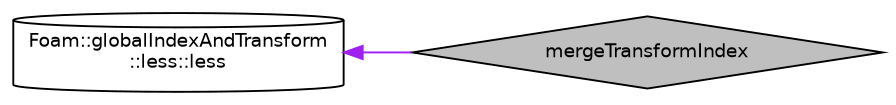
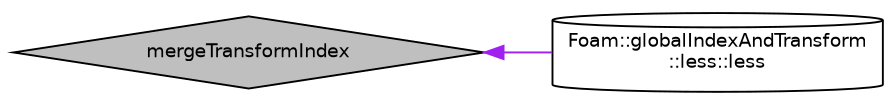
(387, 52) -> (528, 52)
